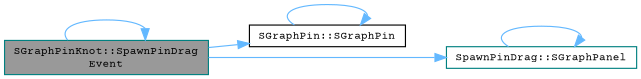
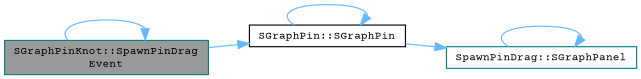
(322, 58) -> (420, 45)
